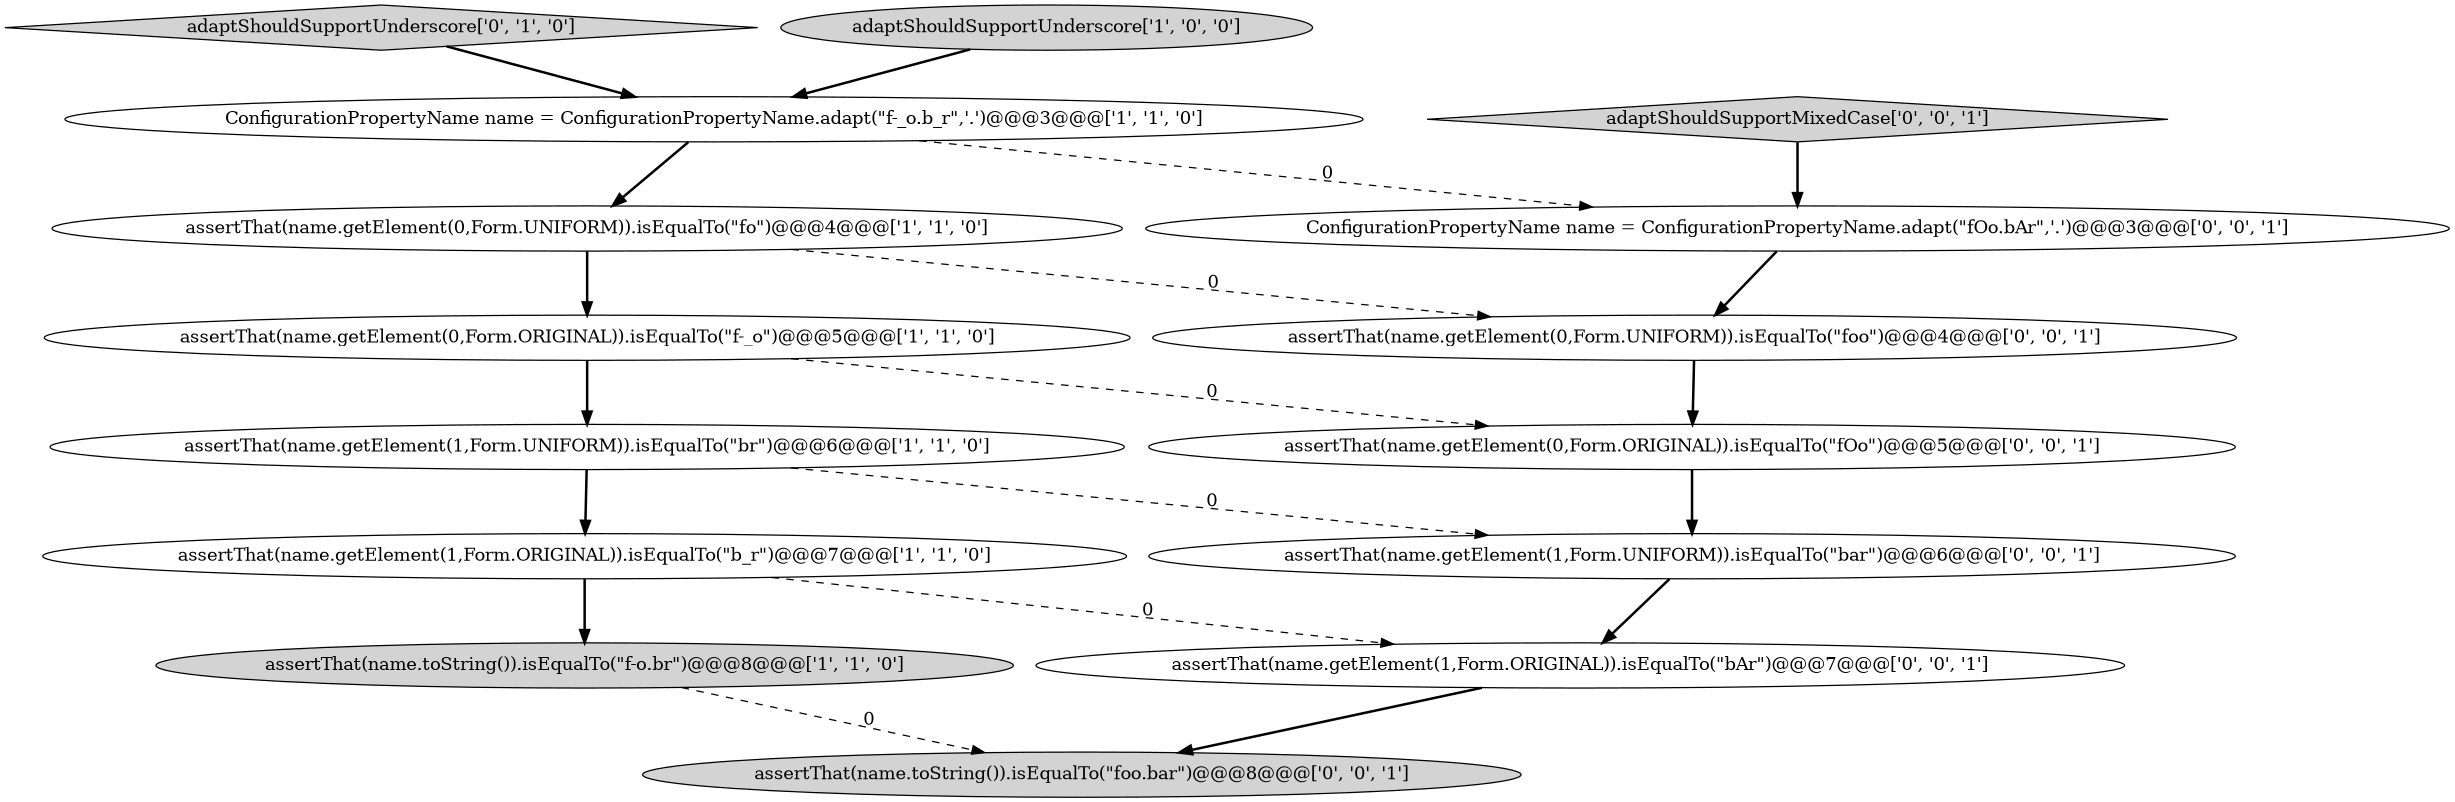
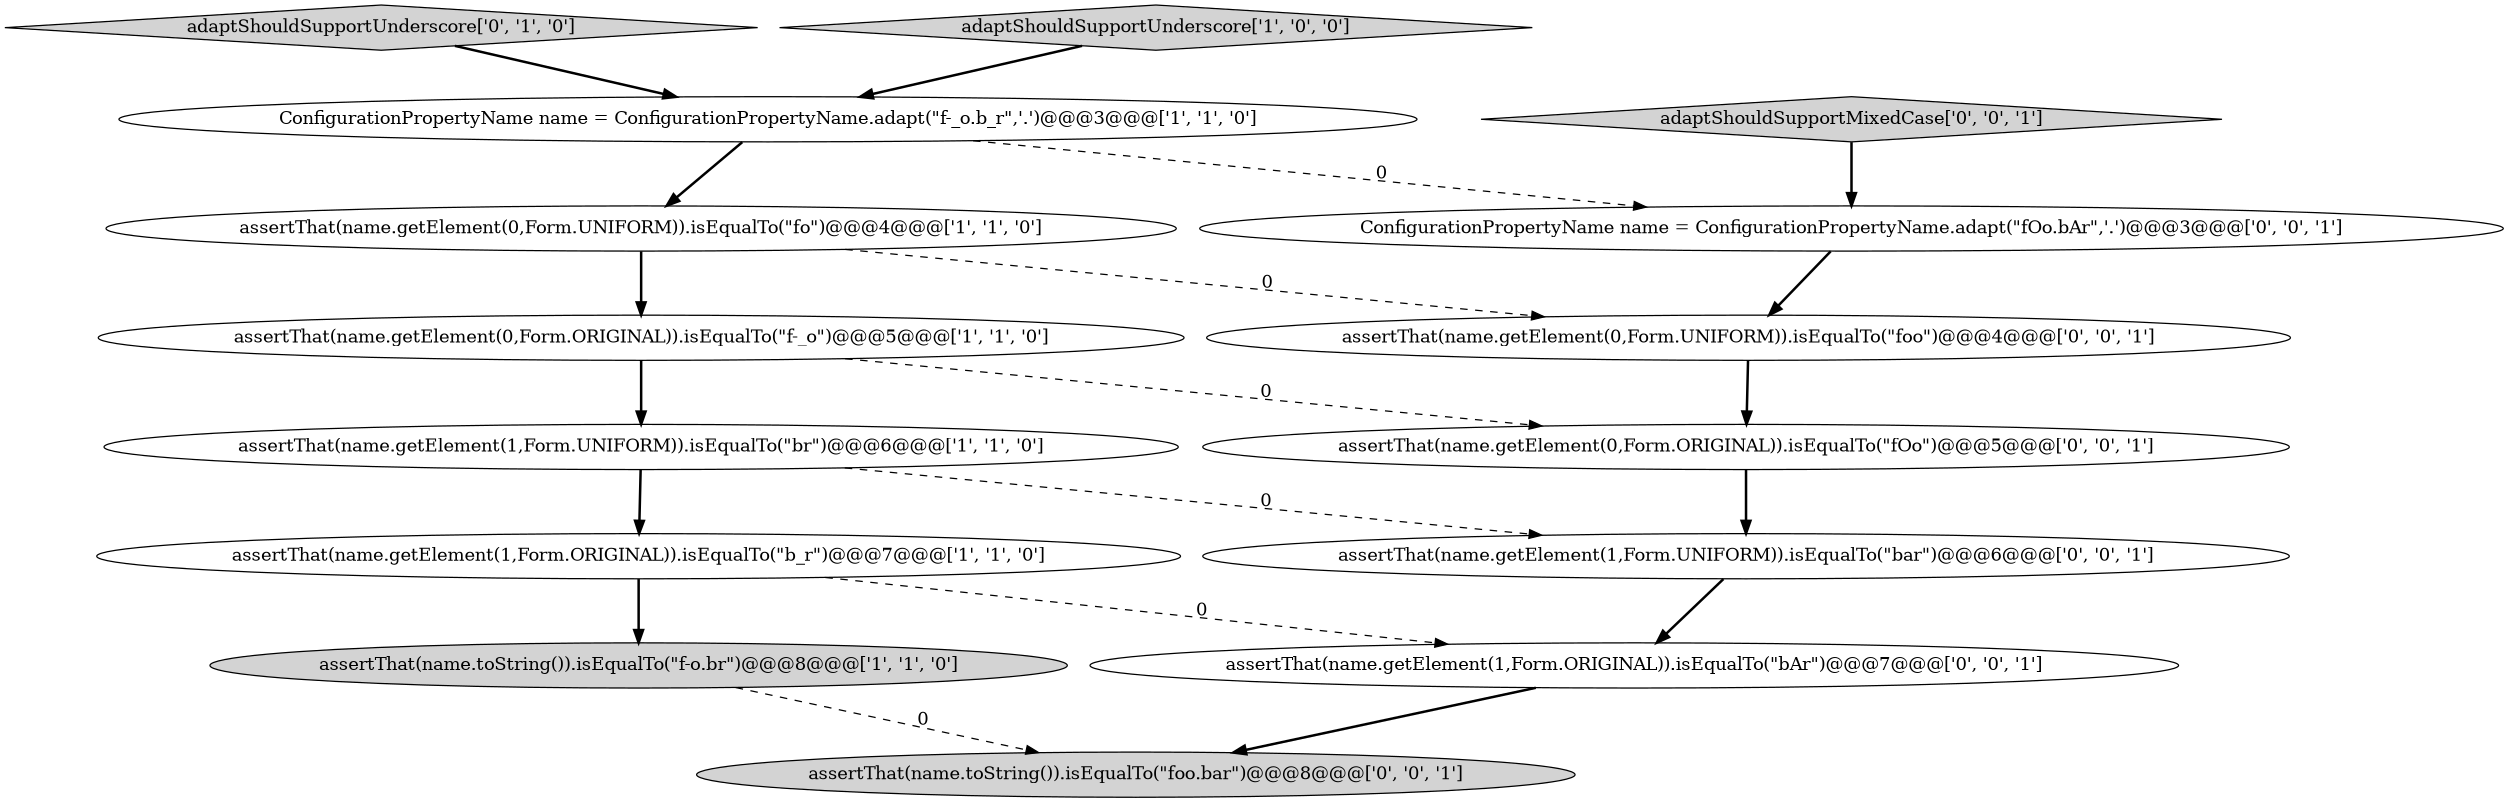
(1047, 28) -> (1156, 28)
